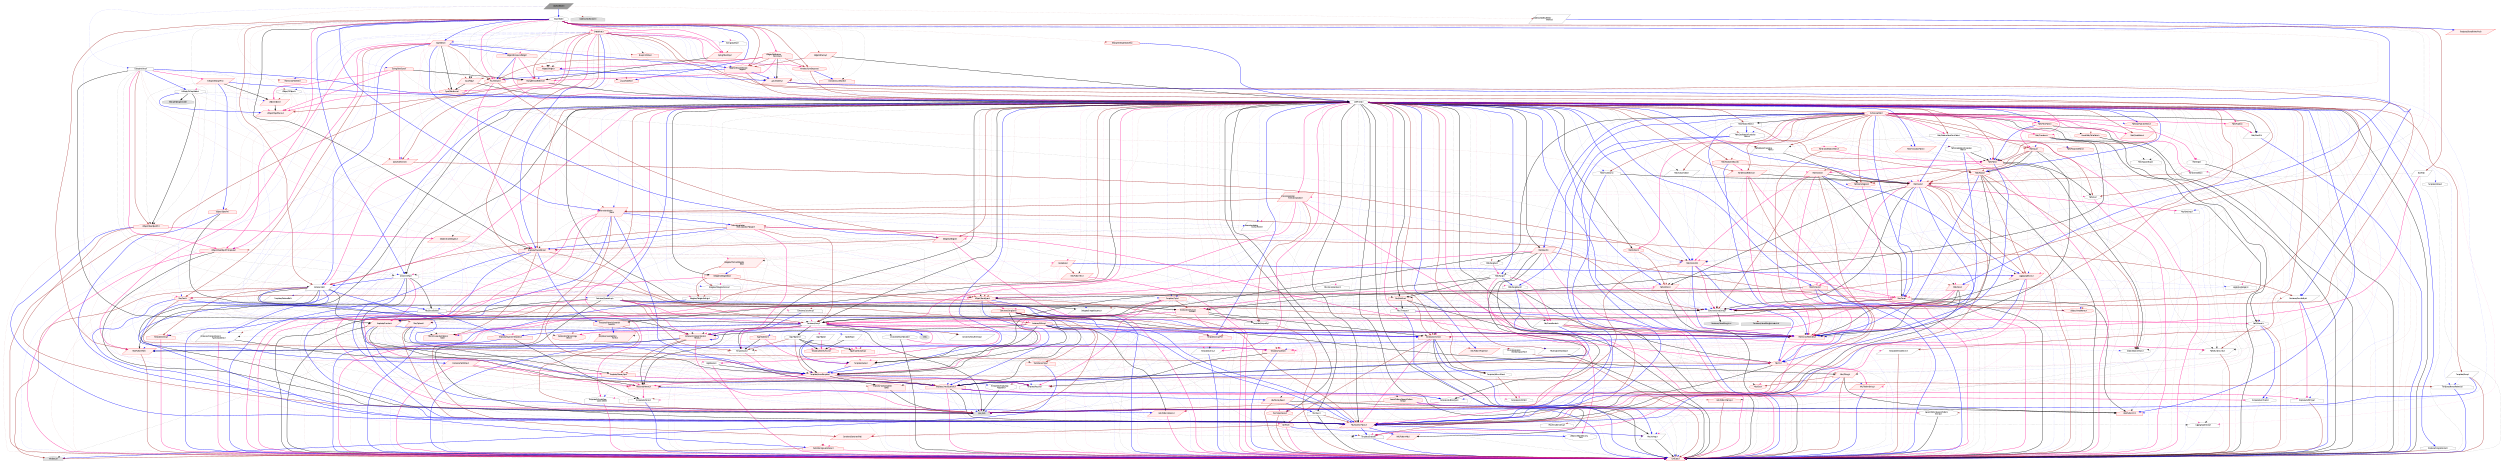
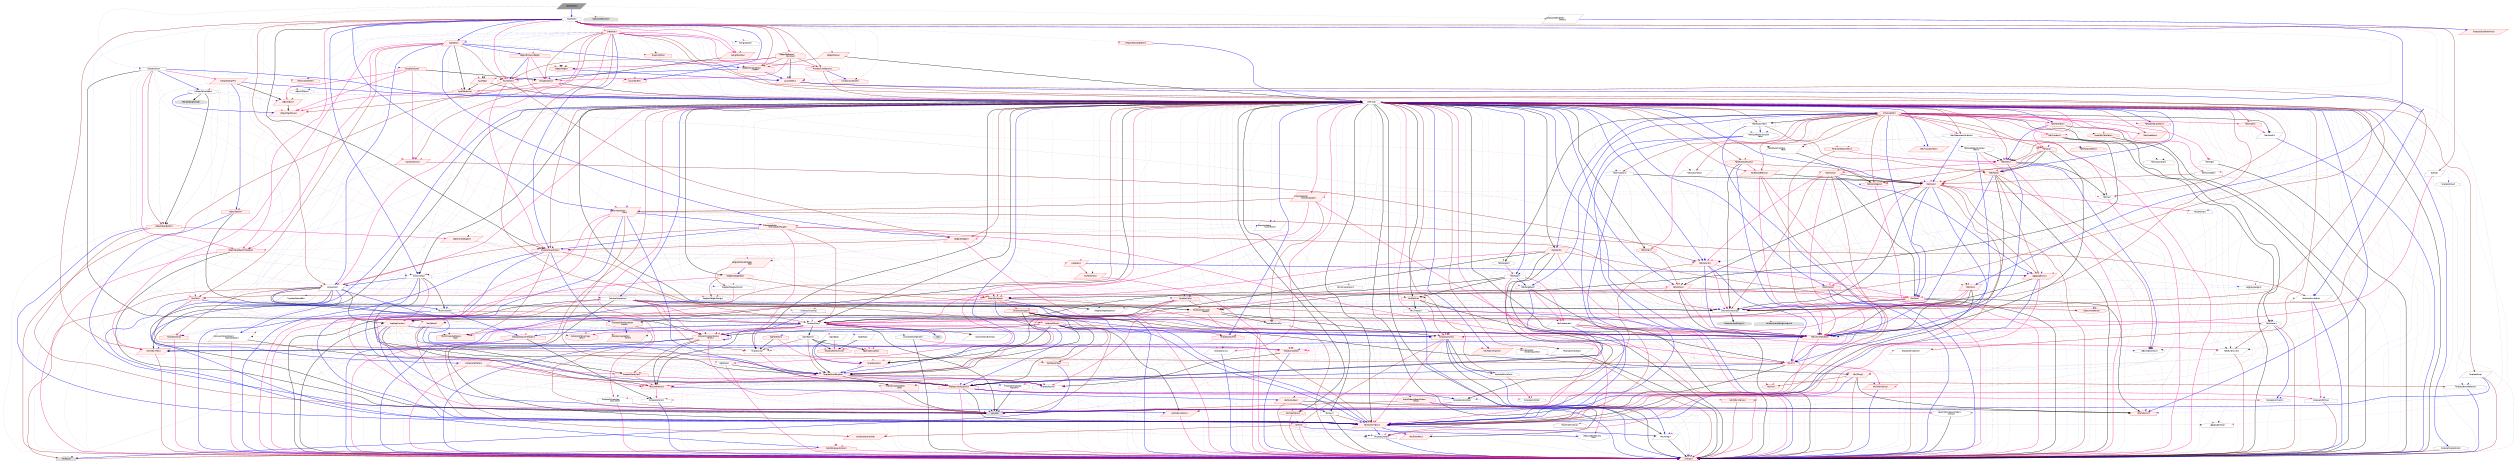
(536, 81) -> (546, 81)
(1043, 100) -> (1056, 100)
(1714, 233) -> (1728, 233)
(2098, 235) -> (2111, 234)
